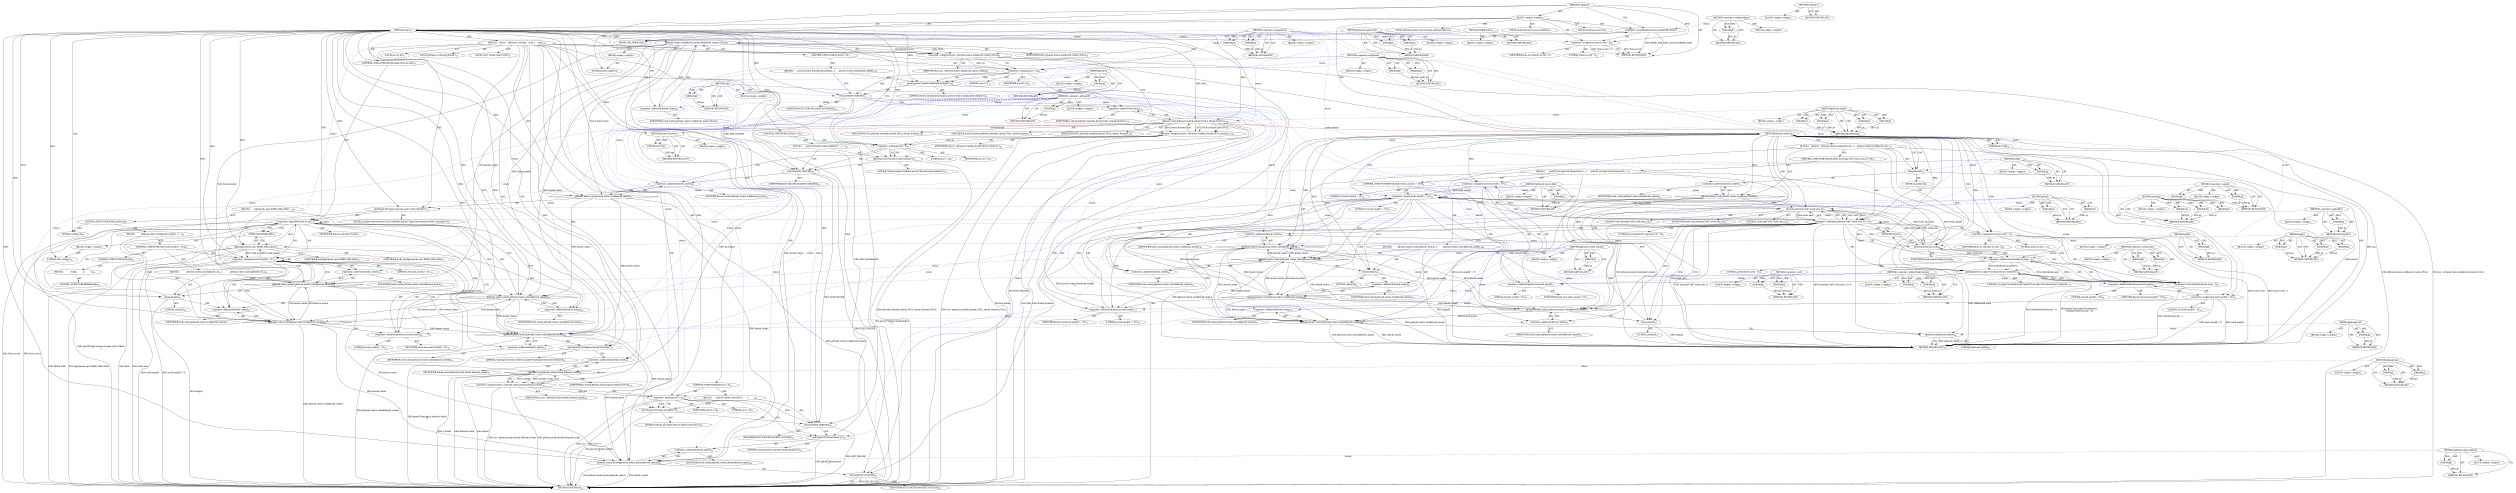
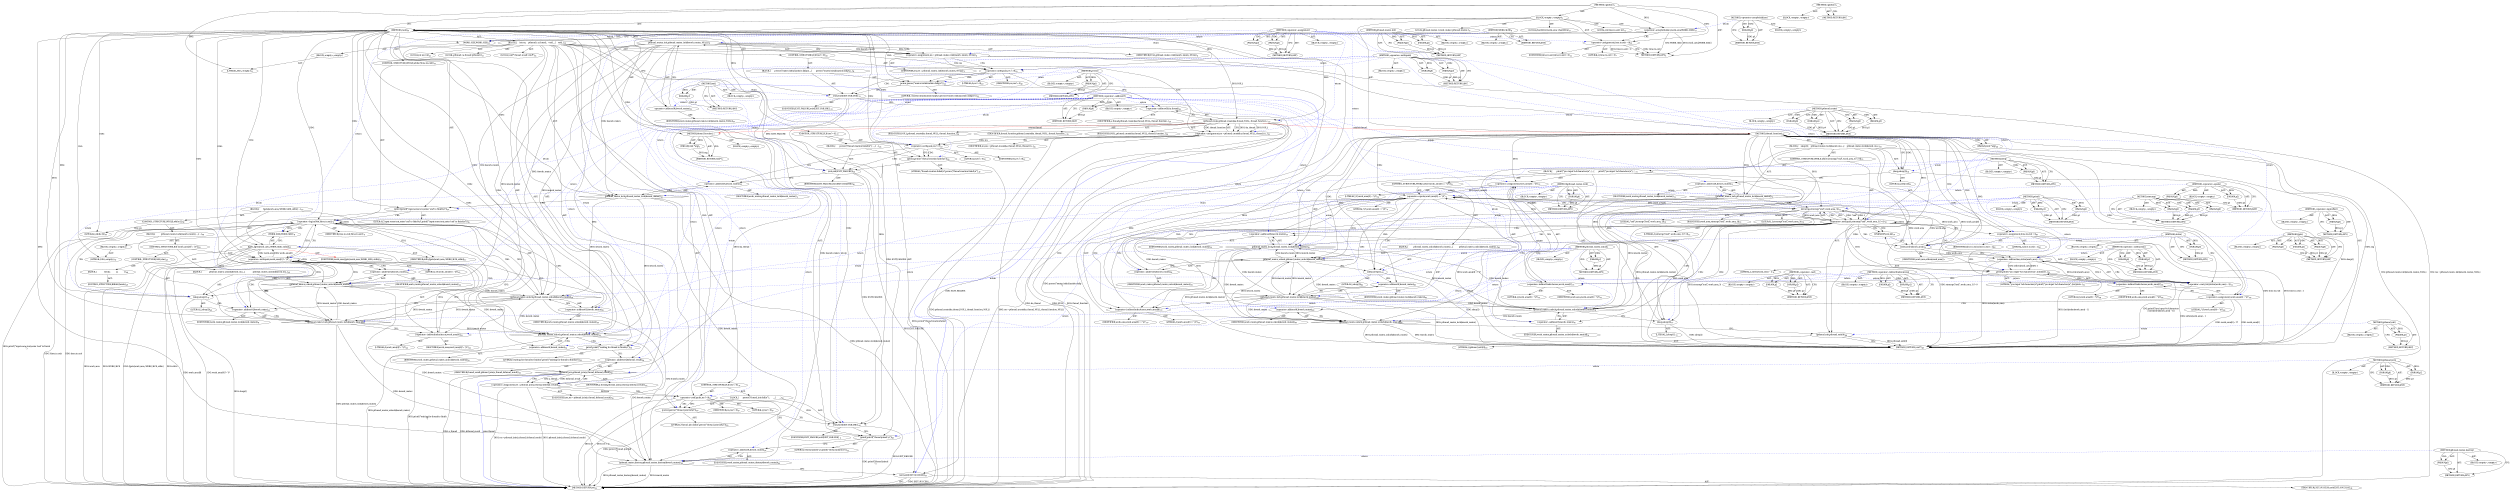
(80, 228) -> (138, 228)
(283, 237) -> (384, 235)
(1984, 252) -> none
